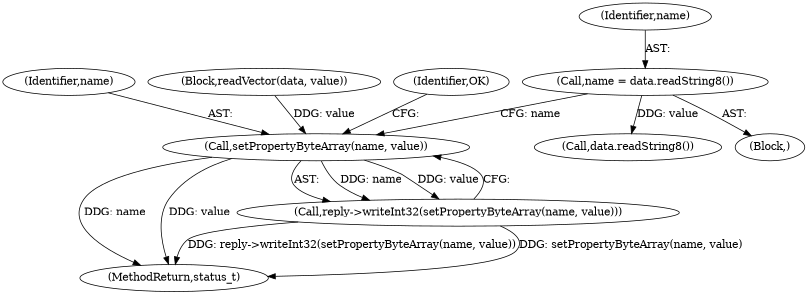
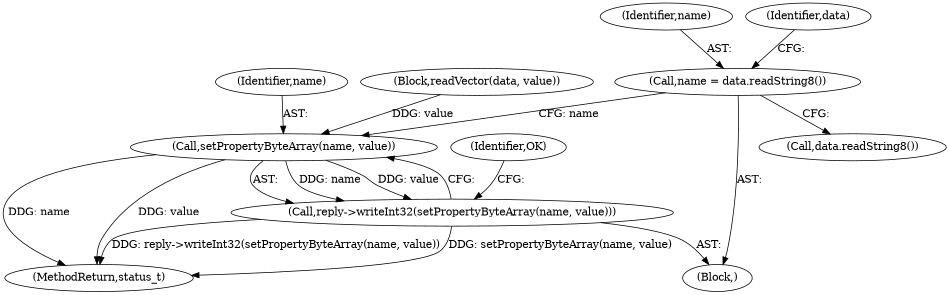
none -> (808, 17)
(388, 112) -> (495, 179)
(668, 115) -> (818, 115)
none -> (656, 232)
